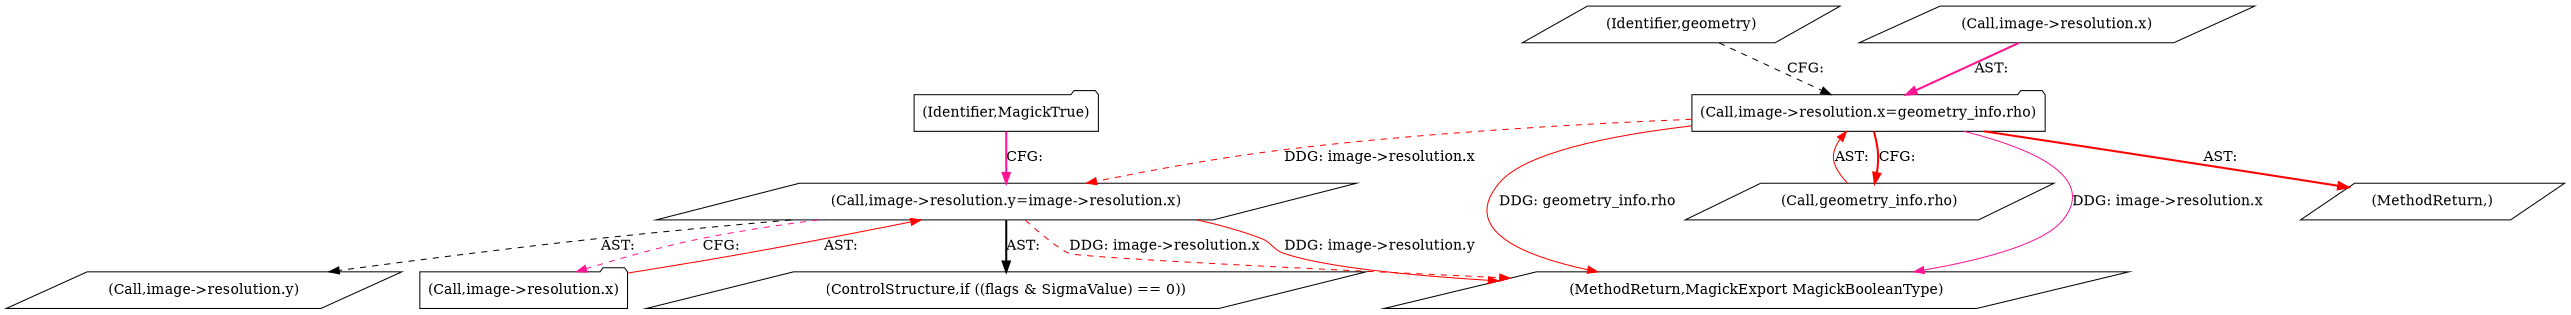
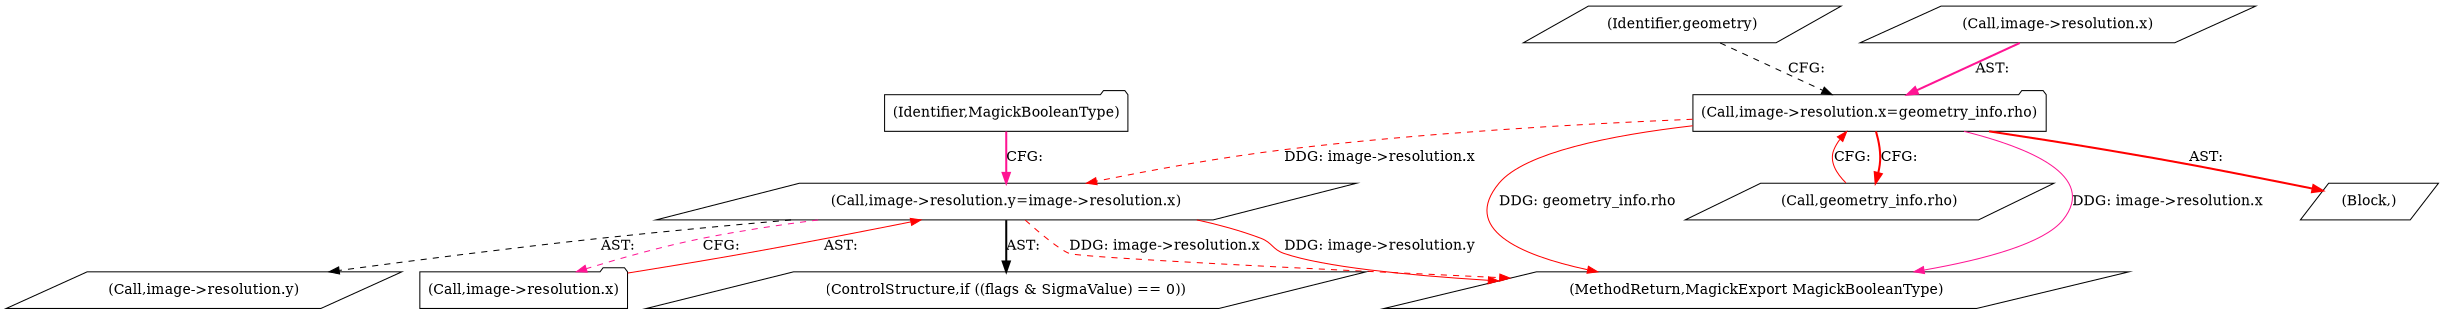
(1006, 113) -> (1006, 113)
(1854, 157) -> (1855, 157)
(2433, 202) -> (2369, 202)
